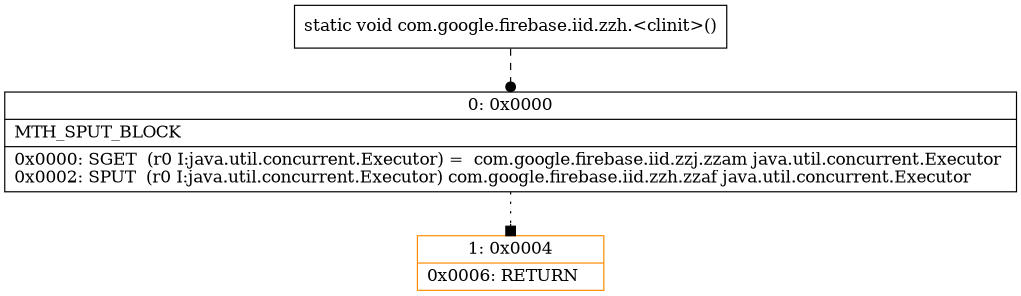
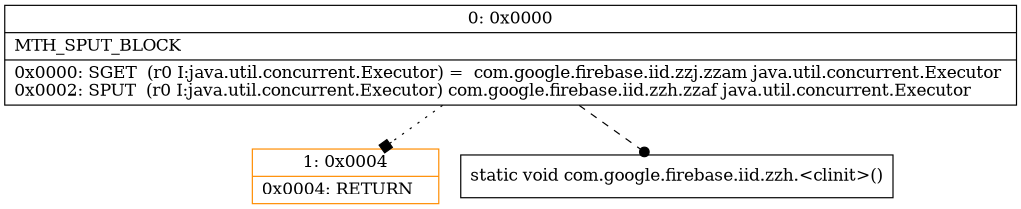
(511, 65) -> (610, 127)
(511, 276) -> (346, 189)
